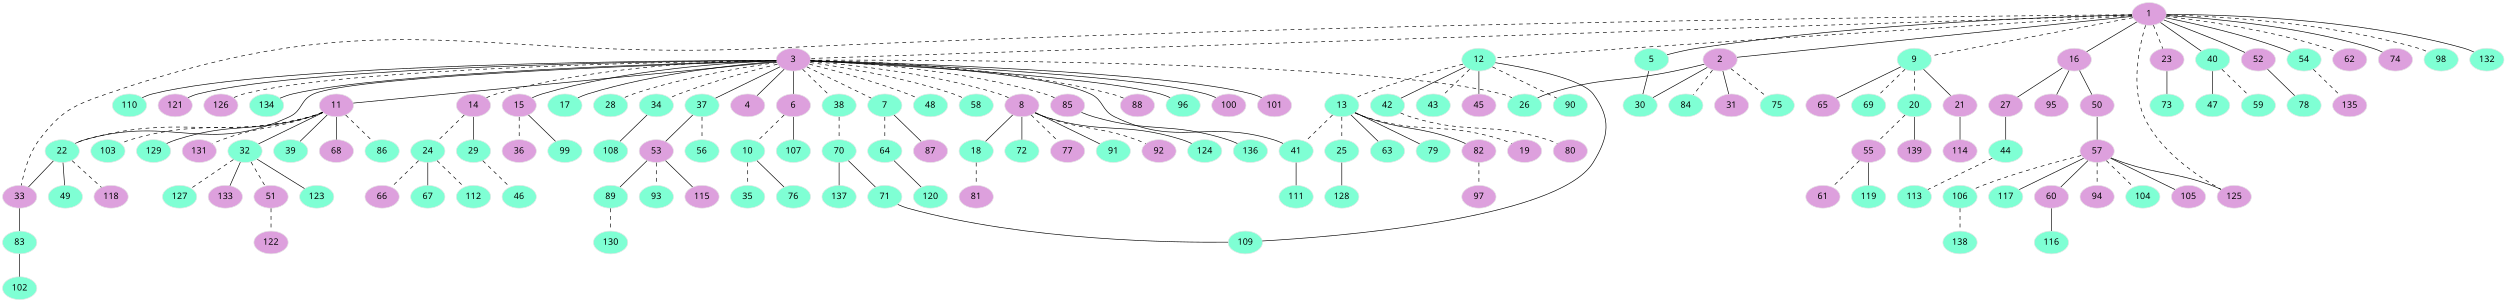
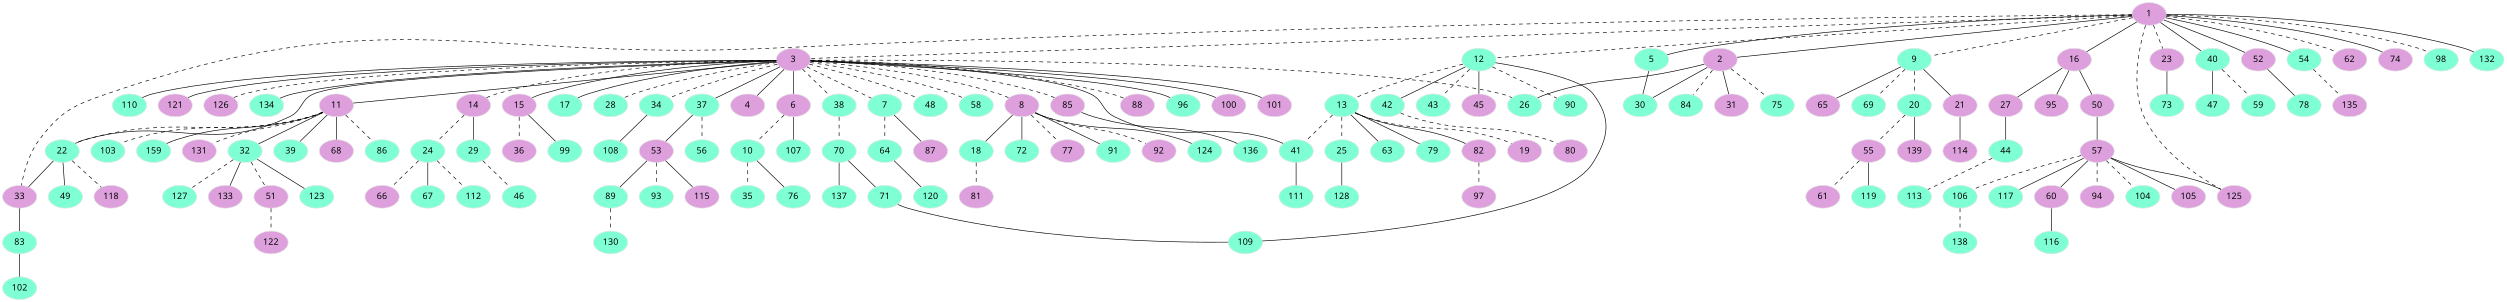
(154, 151) -> (154, 151)
